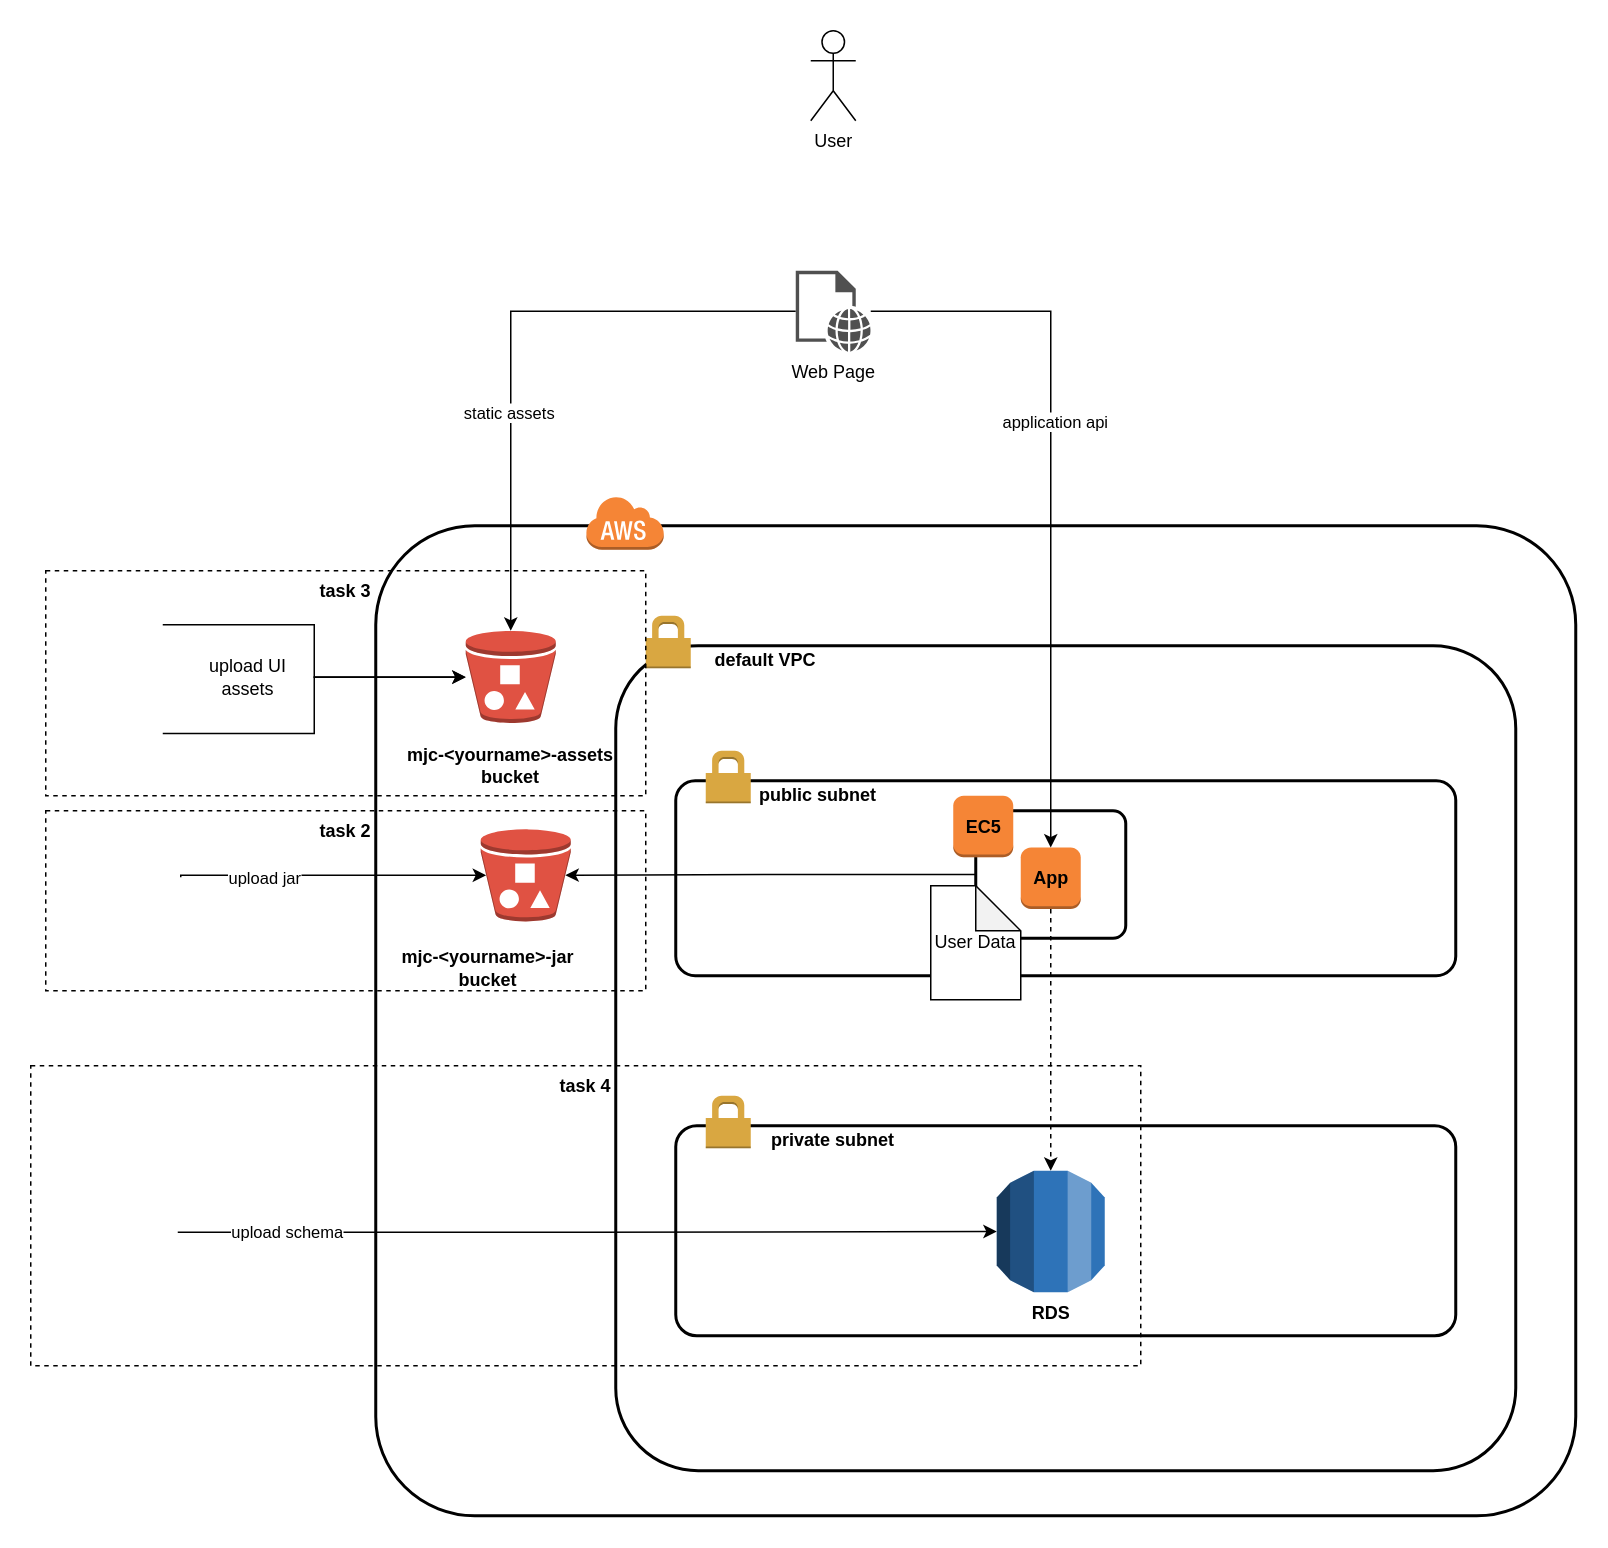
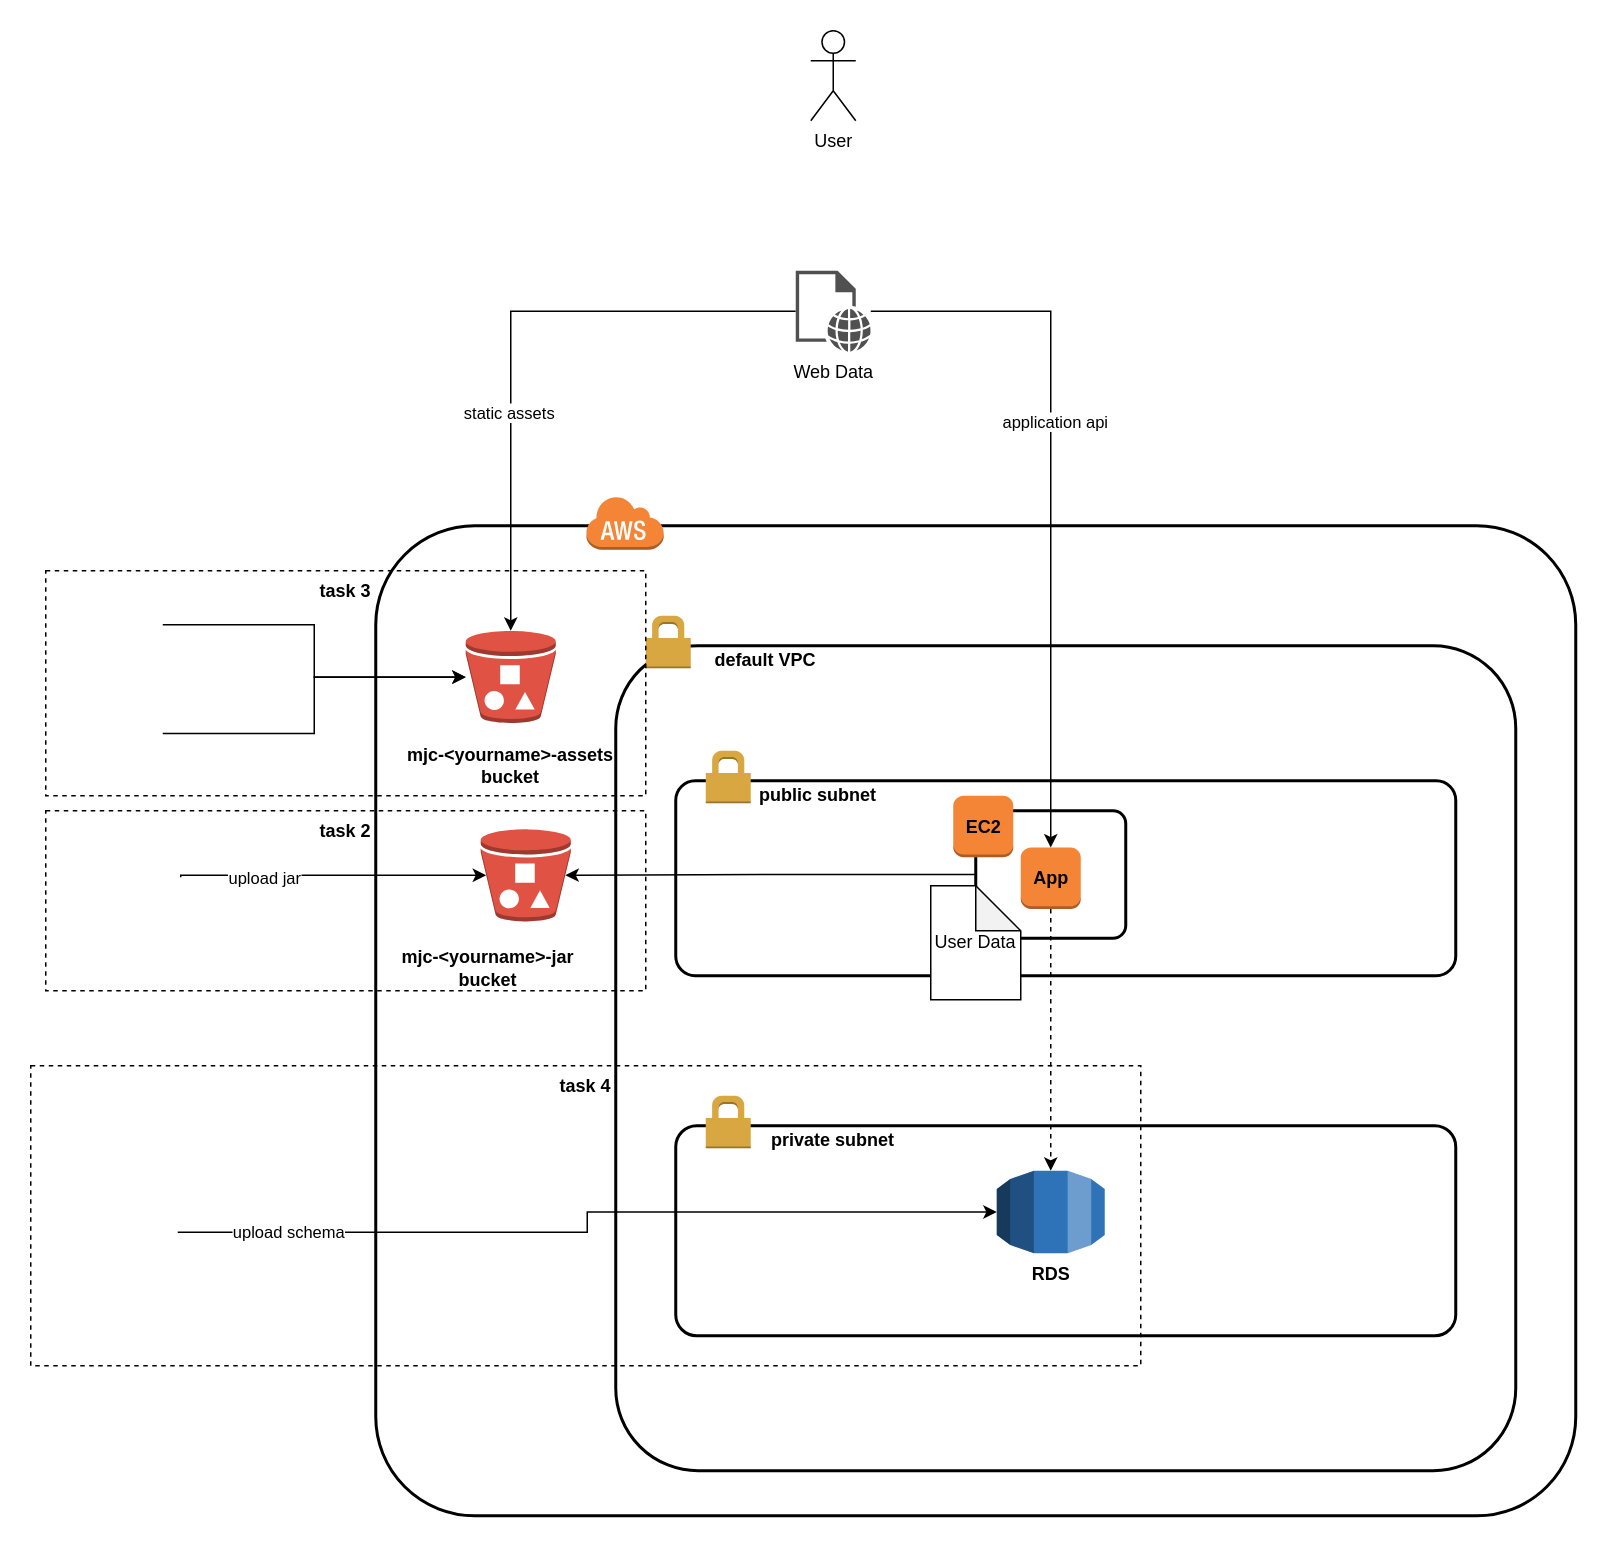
(834, 373) -> (834, 373)
(248, 677) -> none
(984, 827) -> (984, 827)
(1051, 1232) -> (1051, 1212)
